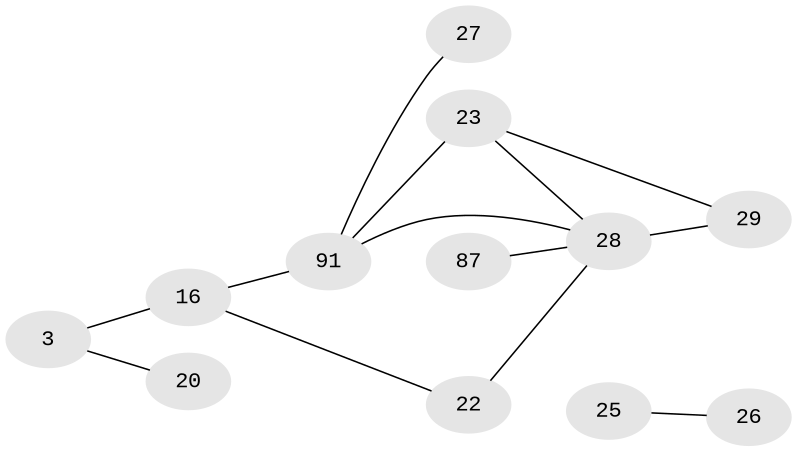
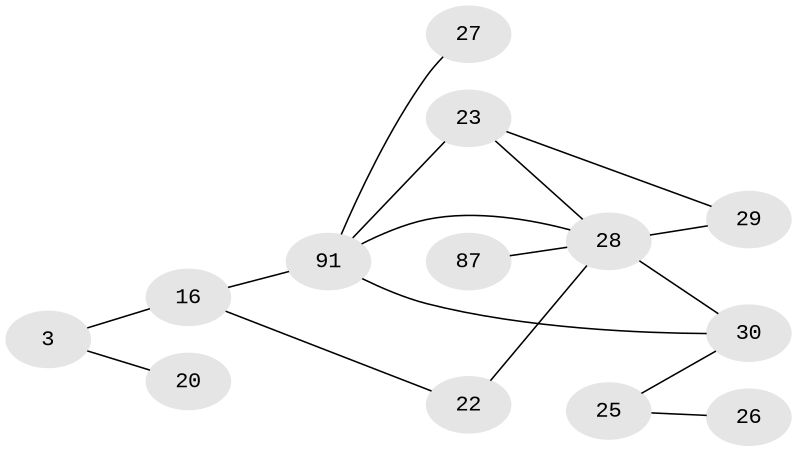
none -> (749, 333)
